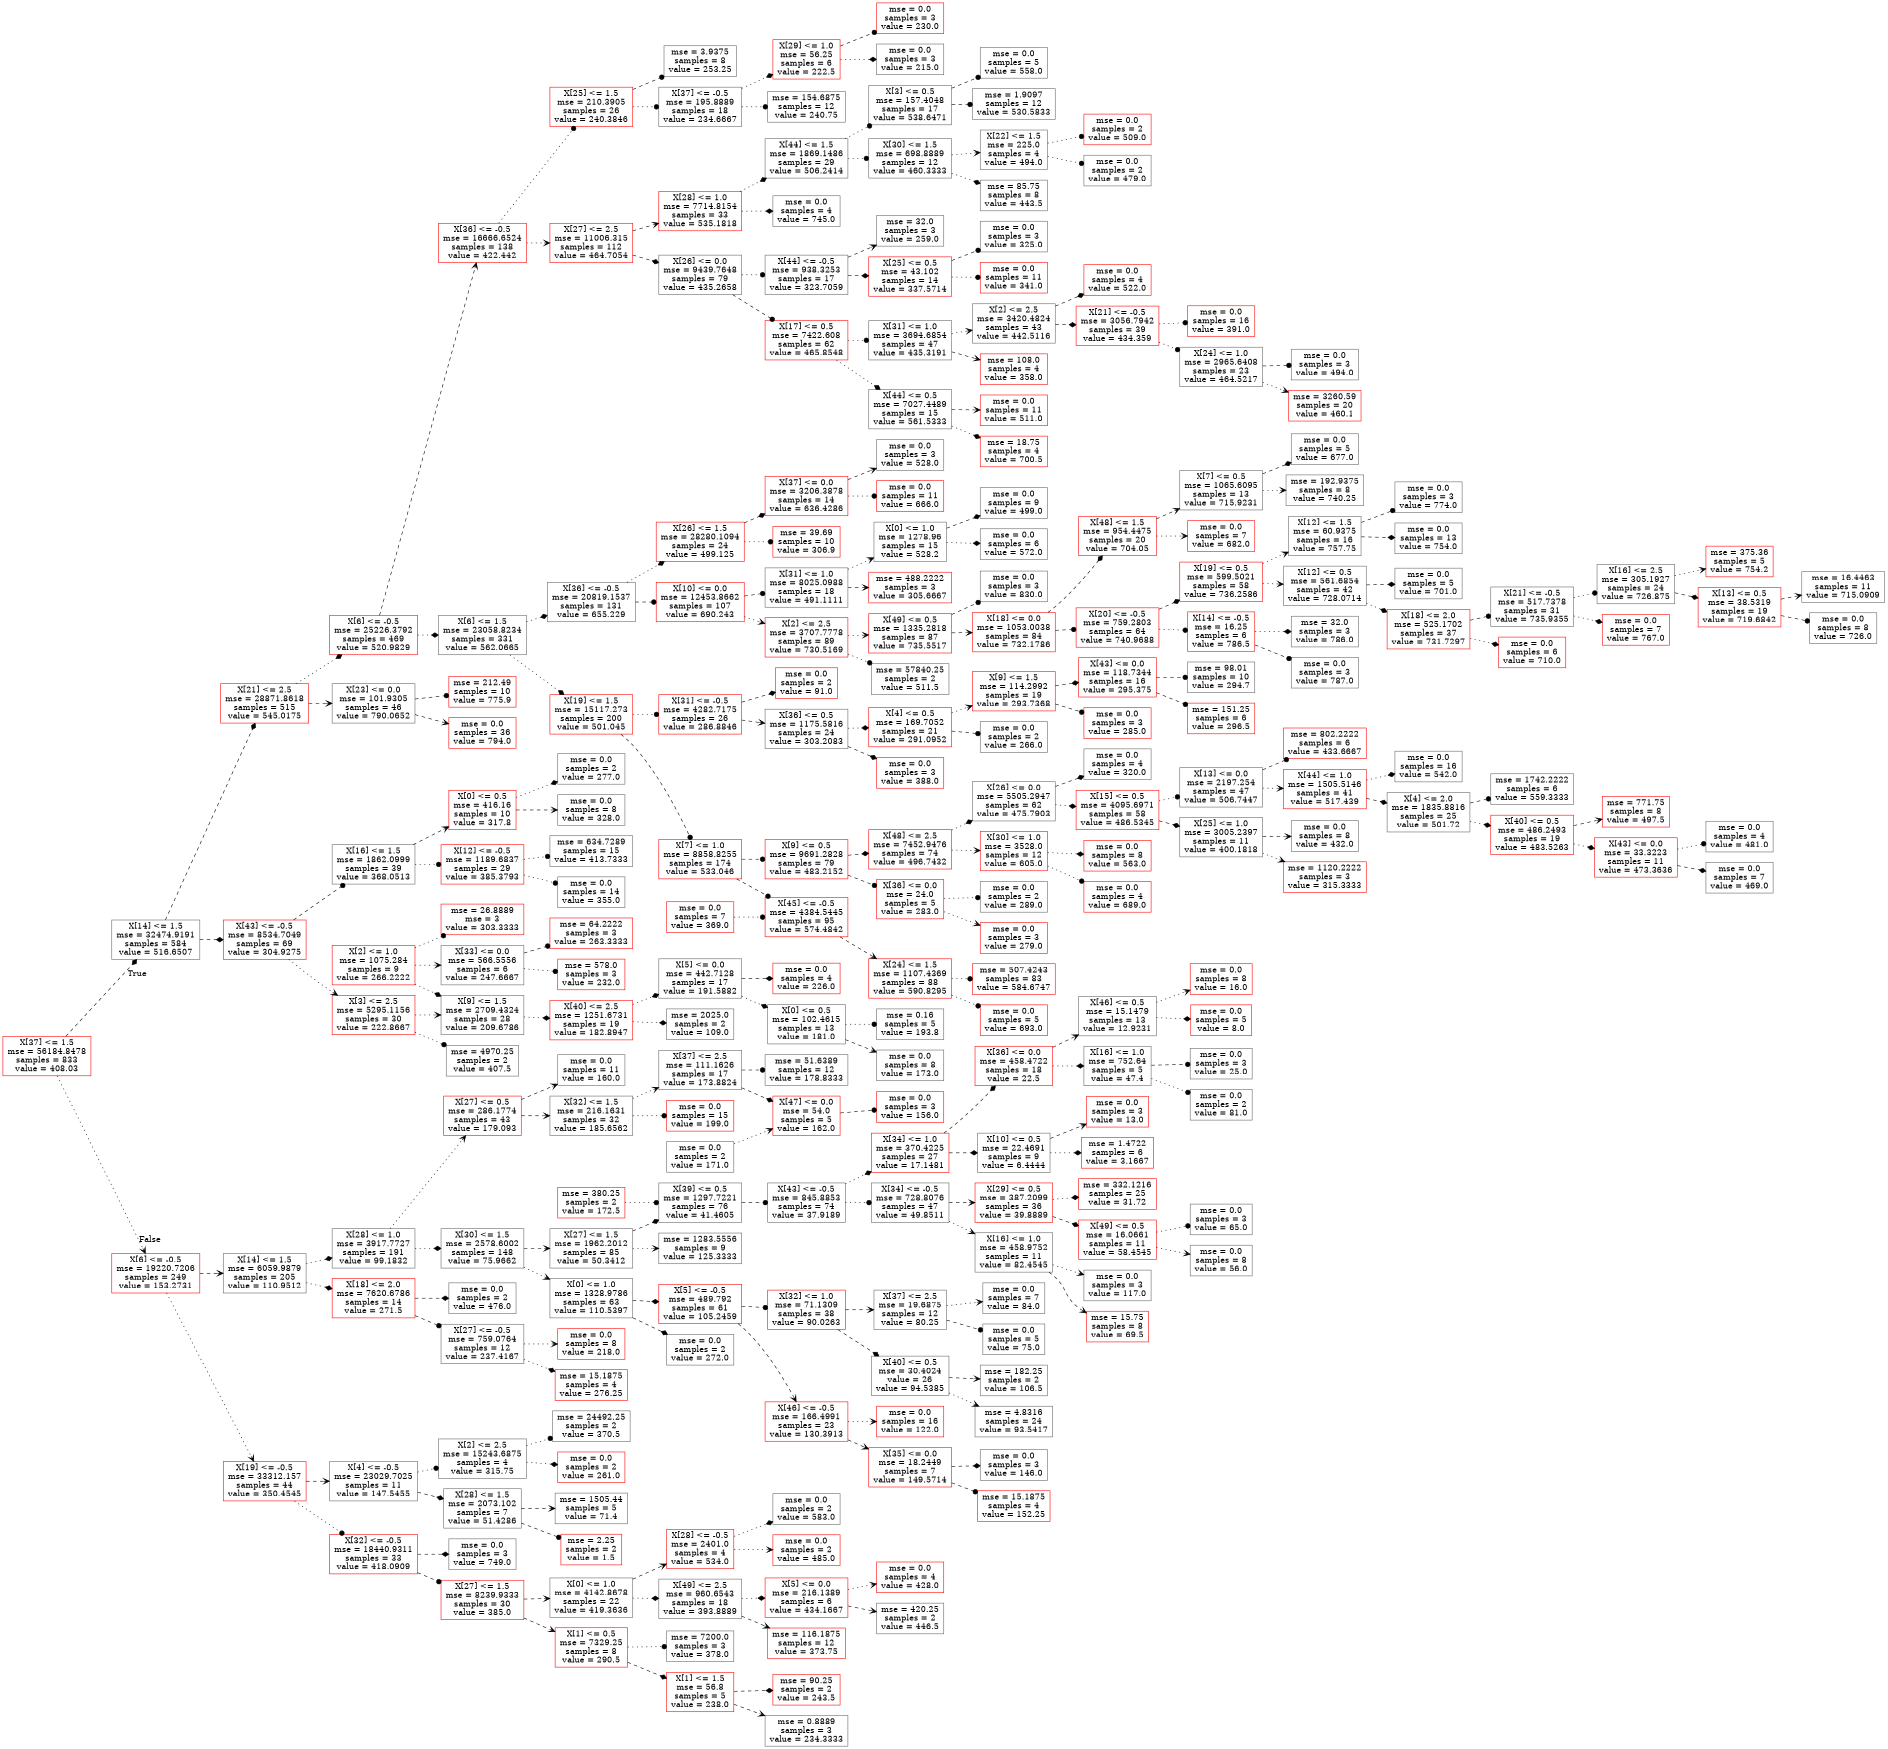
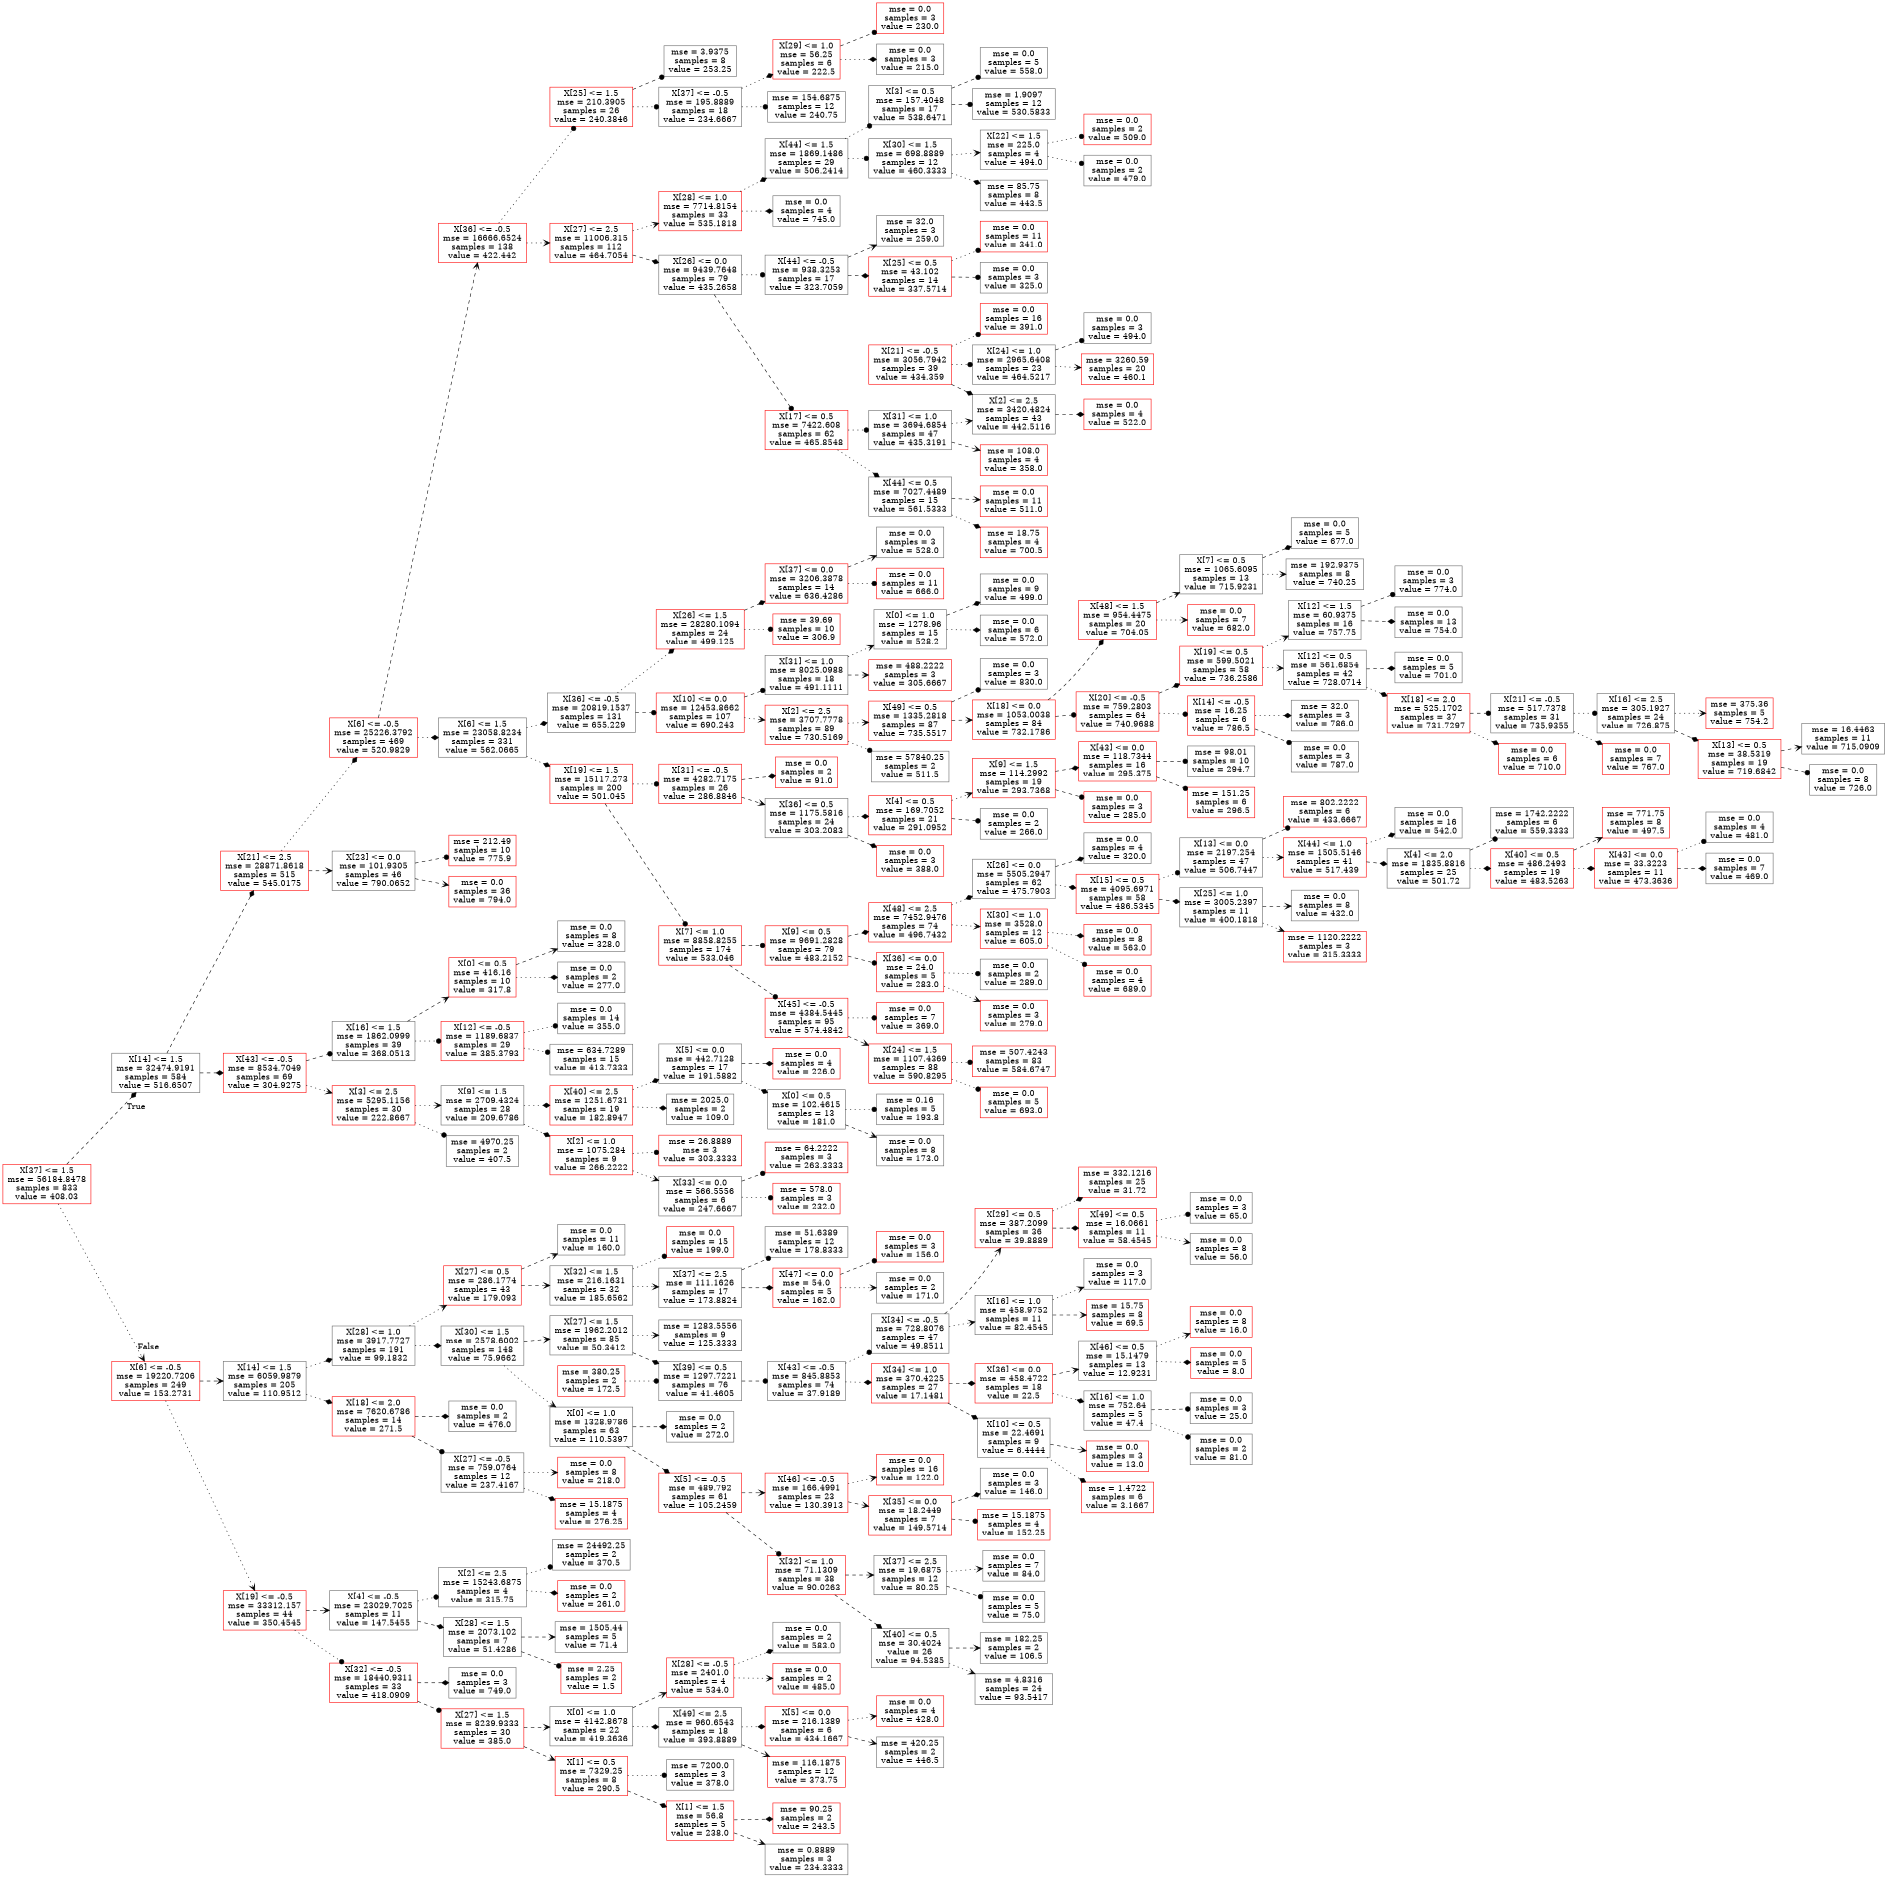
(643, 228) -> (643, 228)
(1062, 325) -> (959, 388)
(747, 917) -> (860, 1018)
(425, 989) -> (534, 1129)
(751, 1137) -> (856, 1288)
